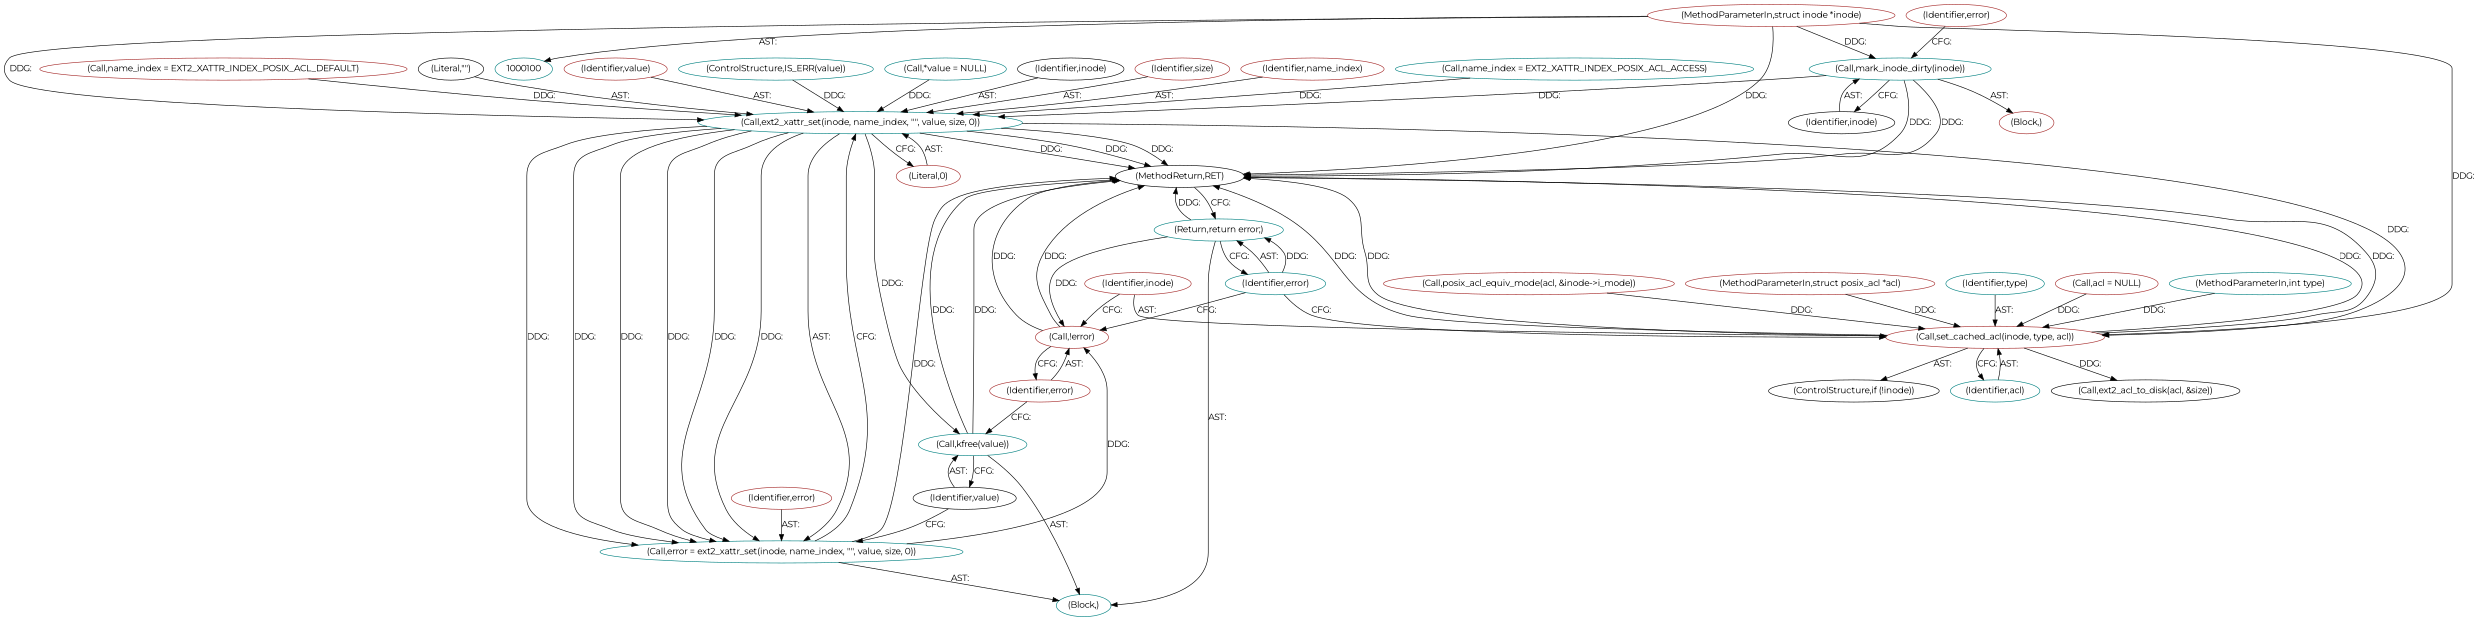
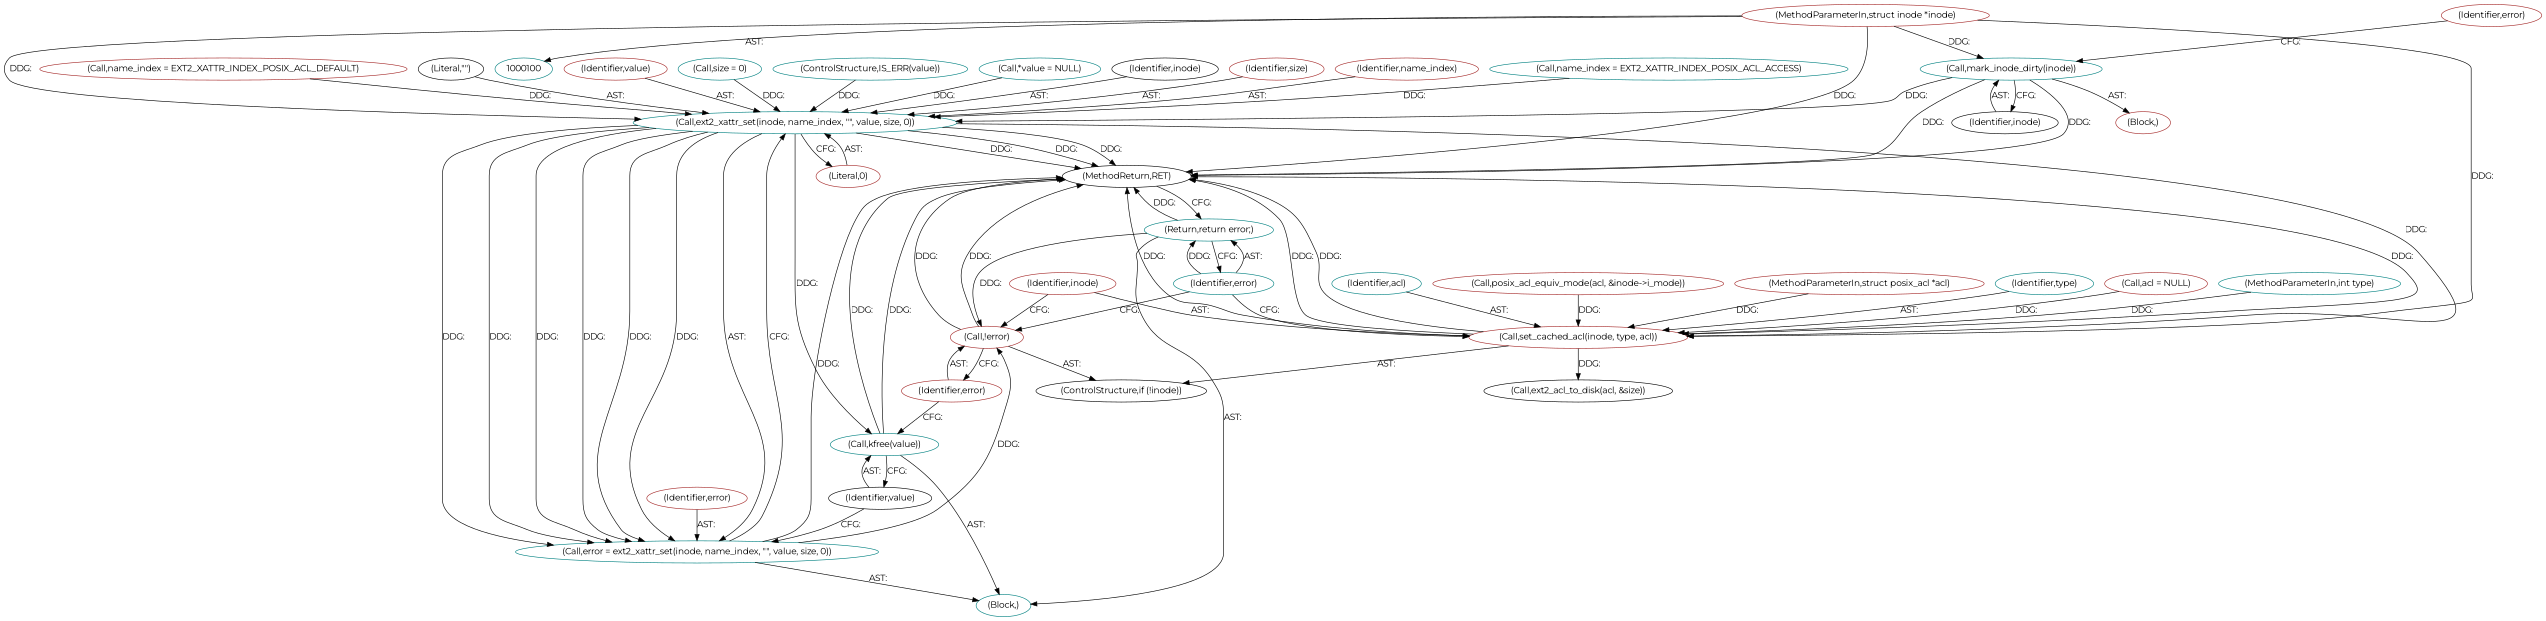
none -> (720, 69)
(1977, 361) -> none
none -> (1049, 362)
